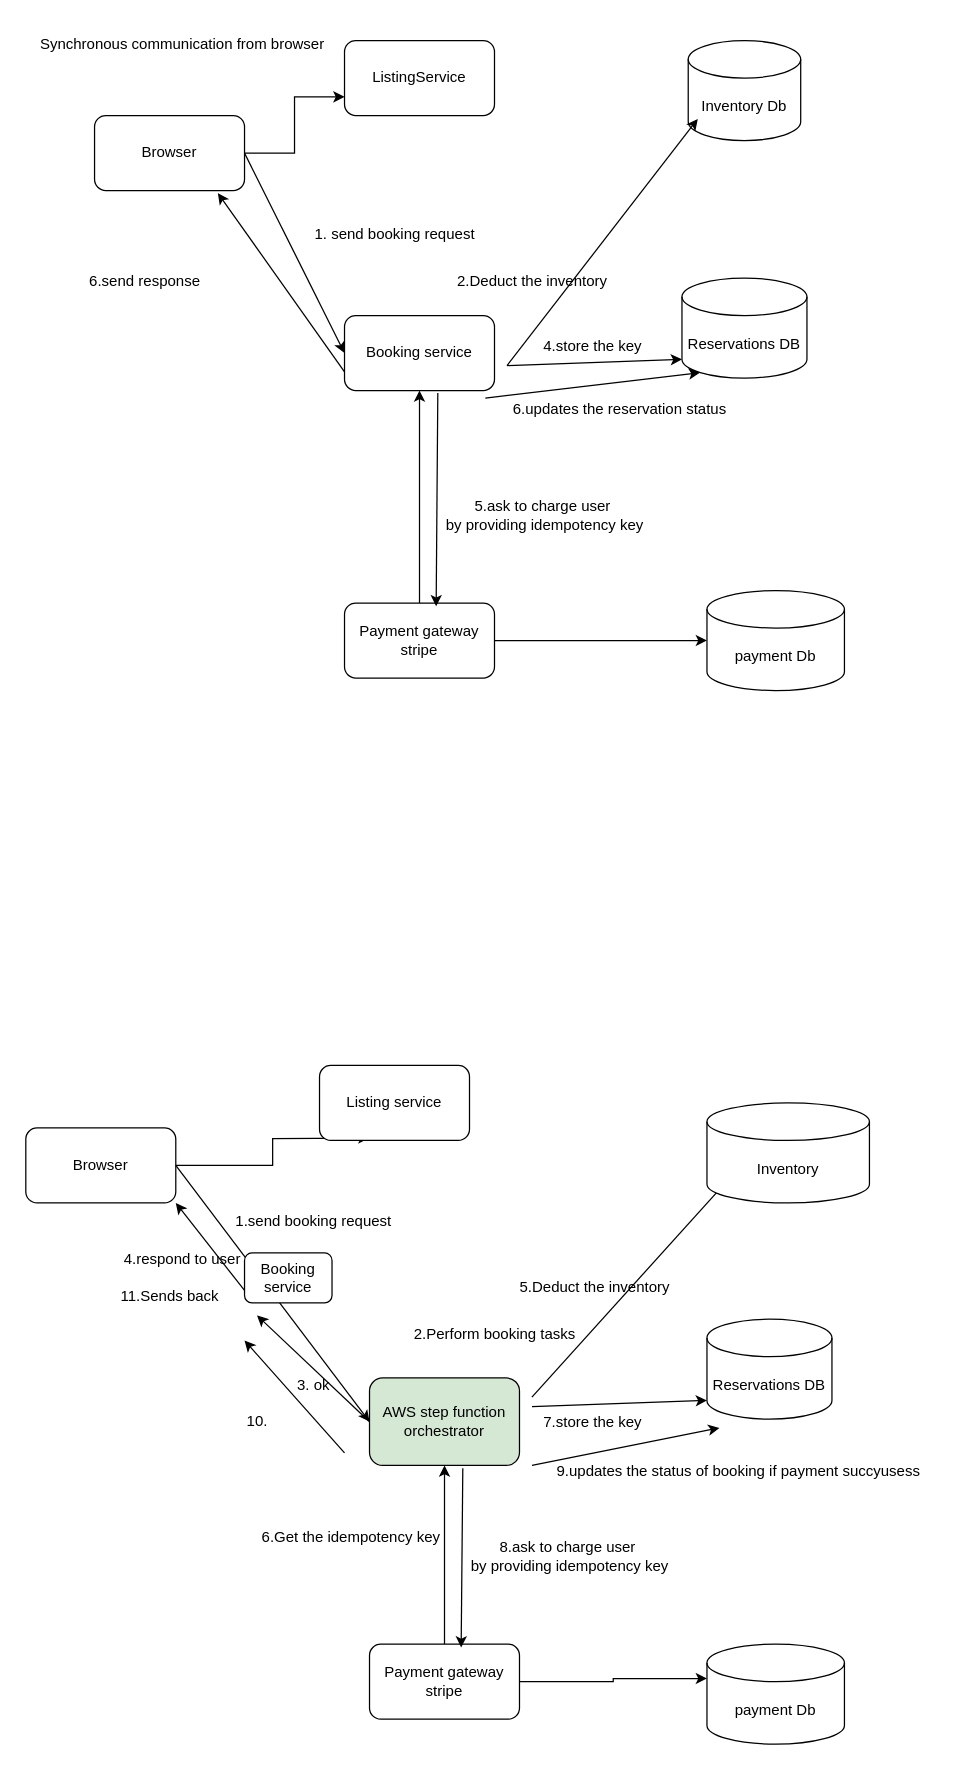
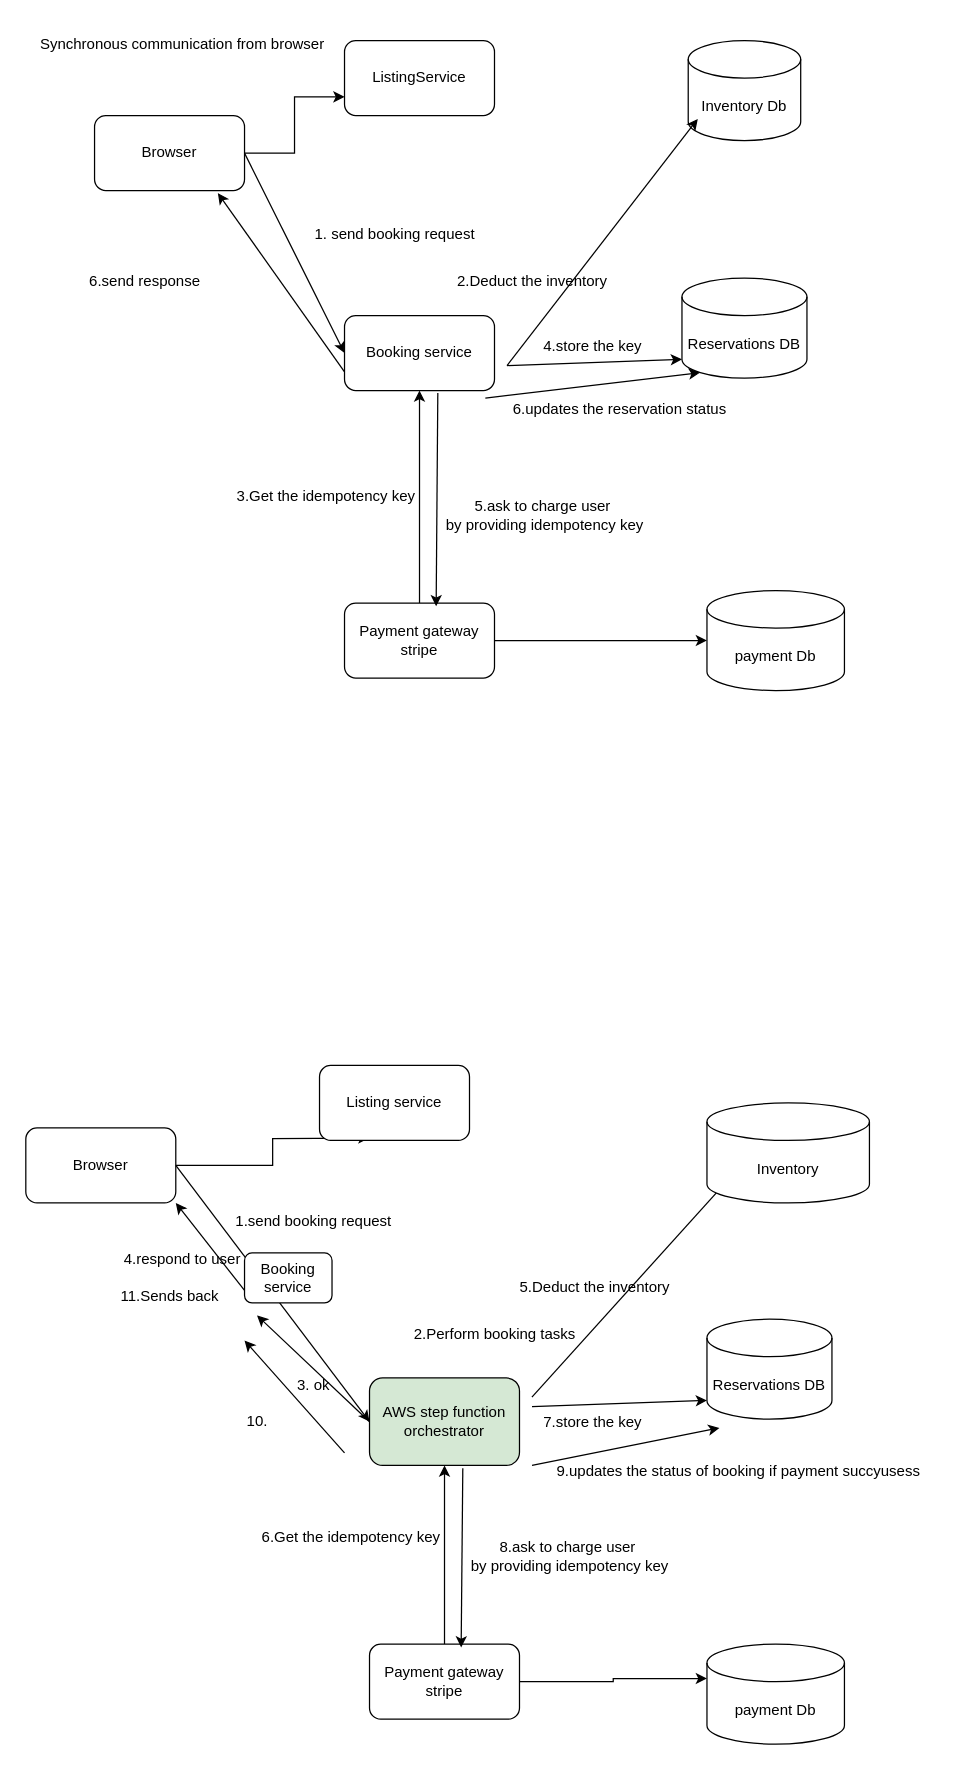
none -> (326, 497)
